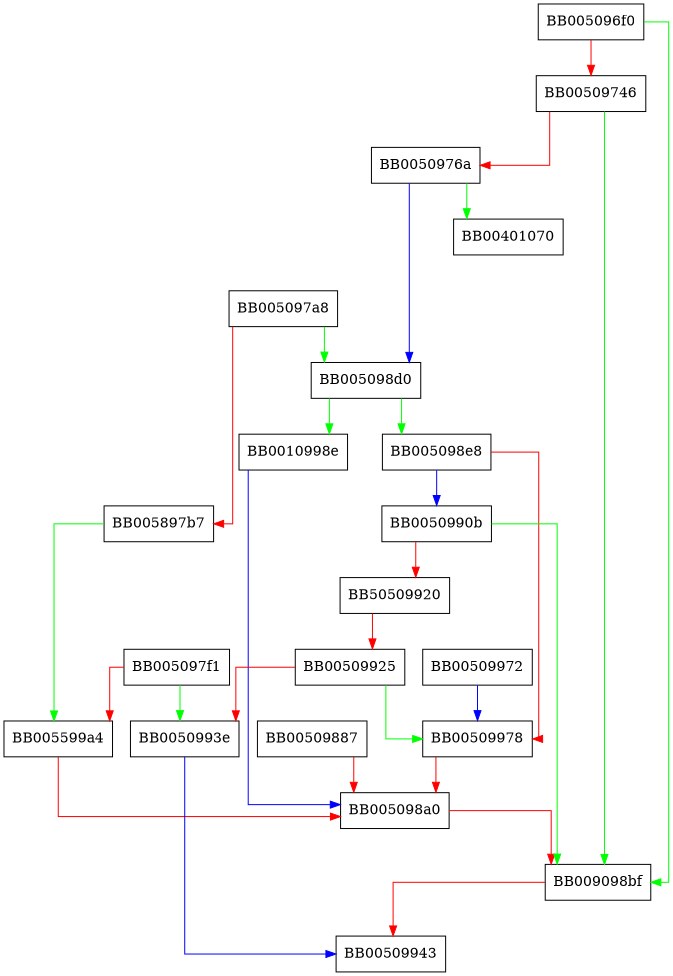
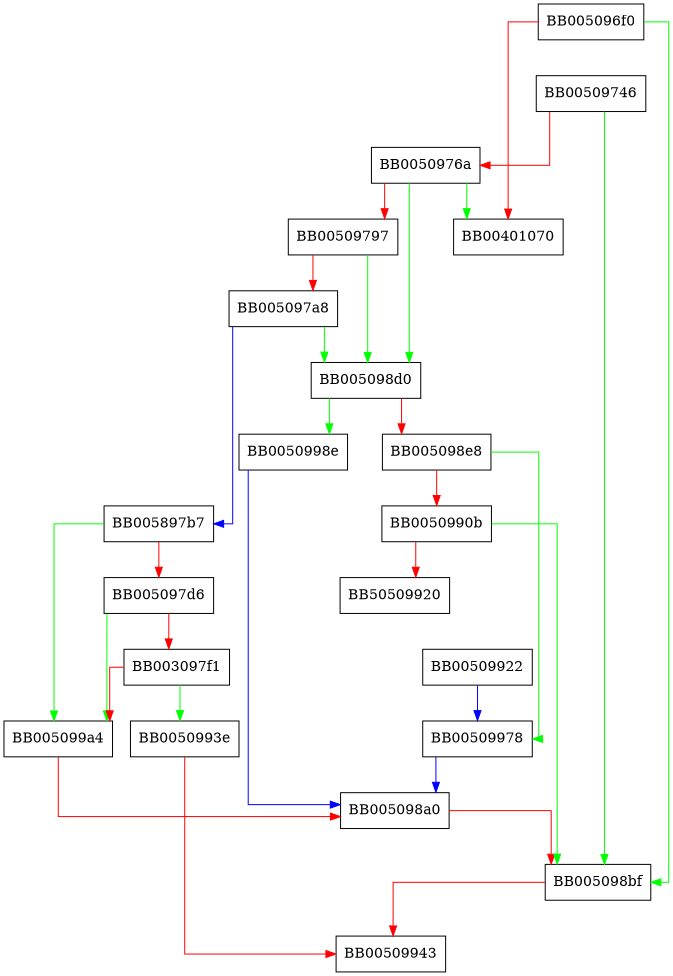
(591, 53) -> (508, 101)
none -> (343, 237)
(409, 268) -> (409, 268)
(402, 411) -> (402, 411)
(233, 430) -> (233, 430)
(293, 452) -> (293, 452)
(437, 483) -> (437, 483)
(539, 572) -> (539, 572)
none -> (159, 596)
(177, 667) -> (177, 667)
(350, 667) -> none
(478, 667) -> (478, 667)
(58, 739) -> (58, 739)
(312, 739) -> none
(436, 770) -> (436, 770)
(598, 882) -> (598, 882)
(185, 926) -> (185, 926)
